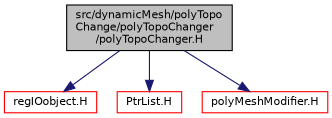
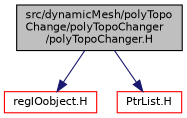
(265, 102) -> none
